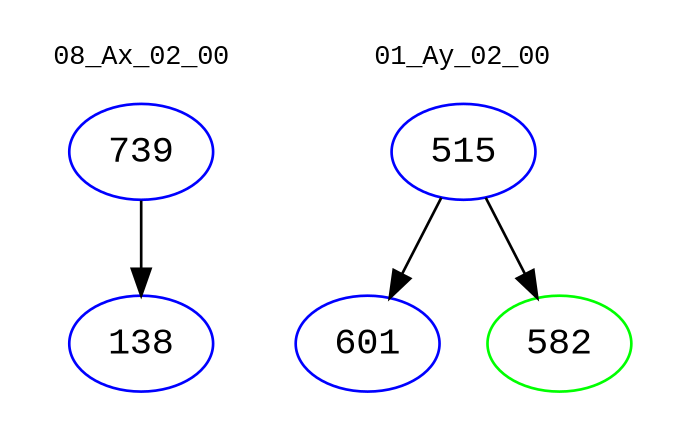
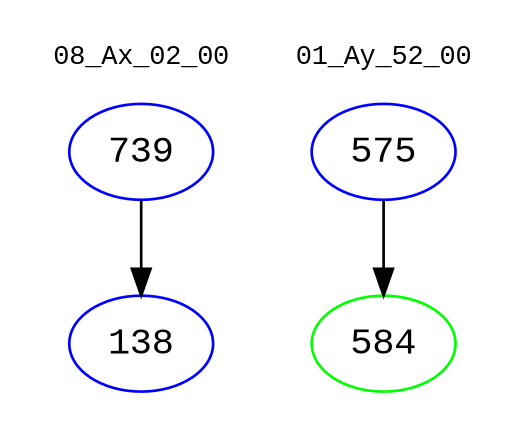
(464, 57) -> (385, 57)
(464, 152) -> (384, 152)
(368, 344) -> none
(559, 344) -> (384, 344)
